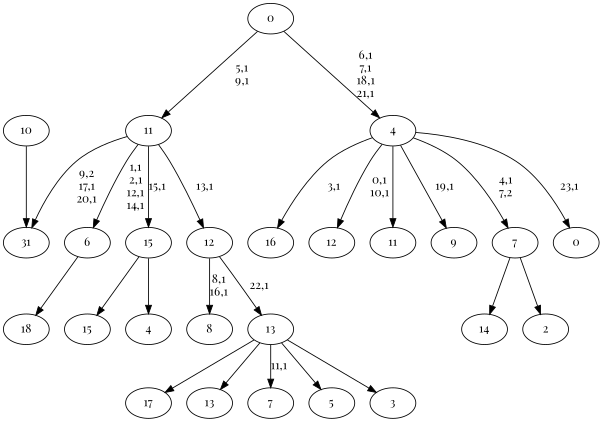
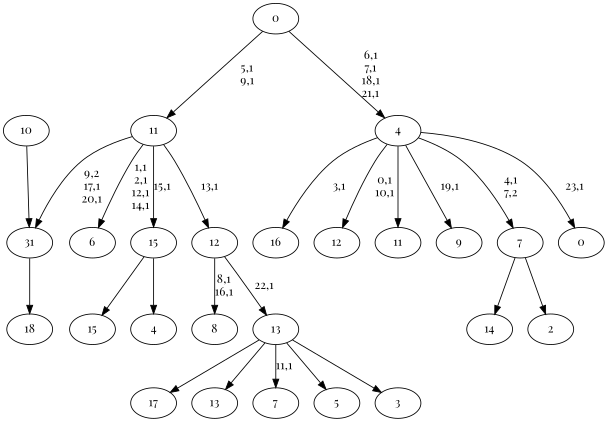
(59, 282) -> (30, 282)
